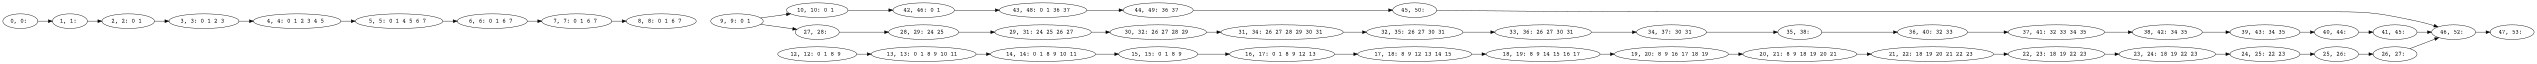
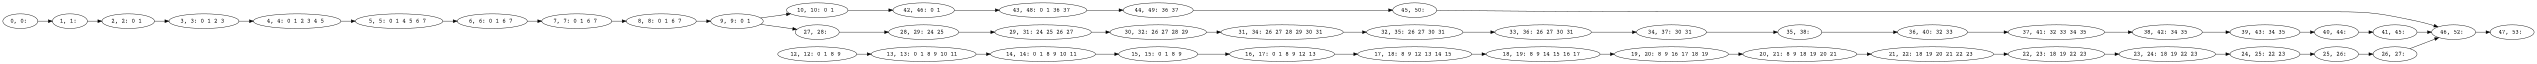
none -> (701, 21)
